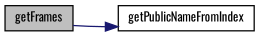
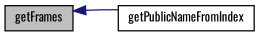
(89, 26) -> (102, 10)
